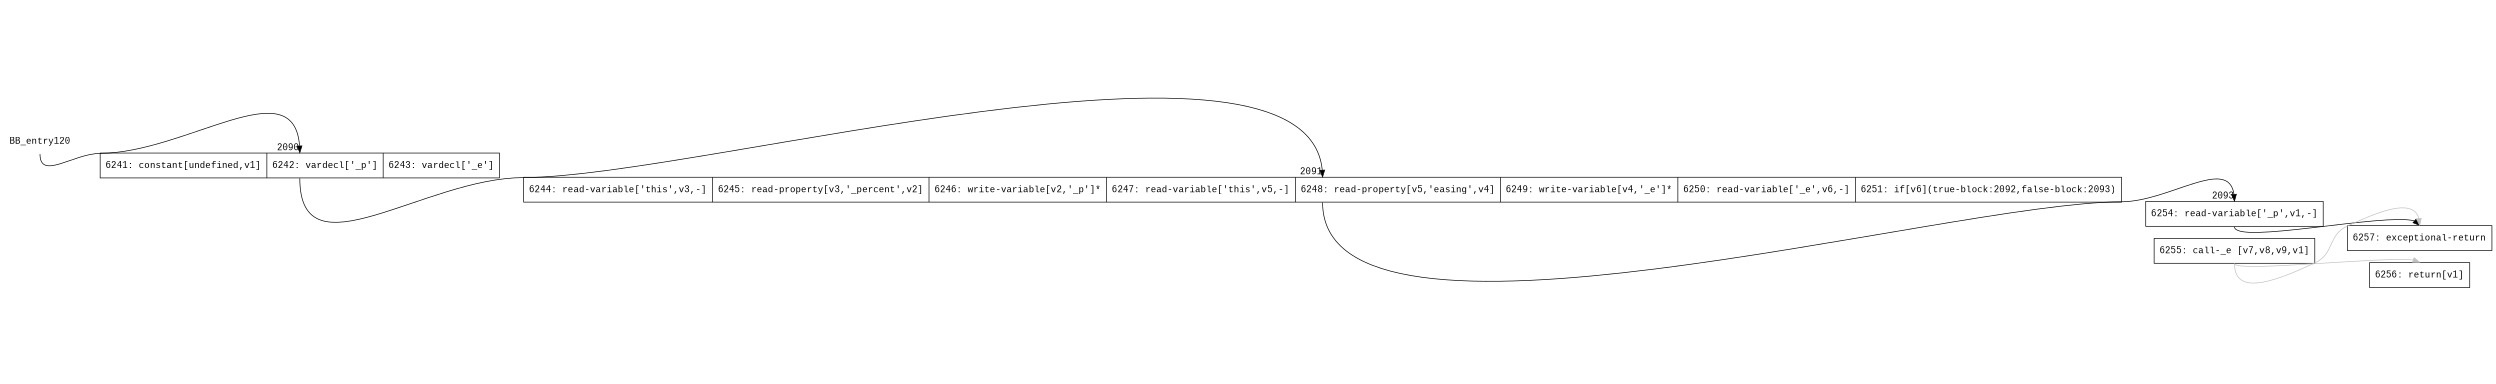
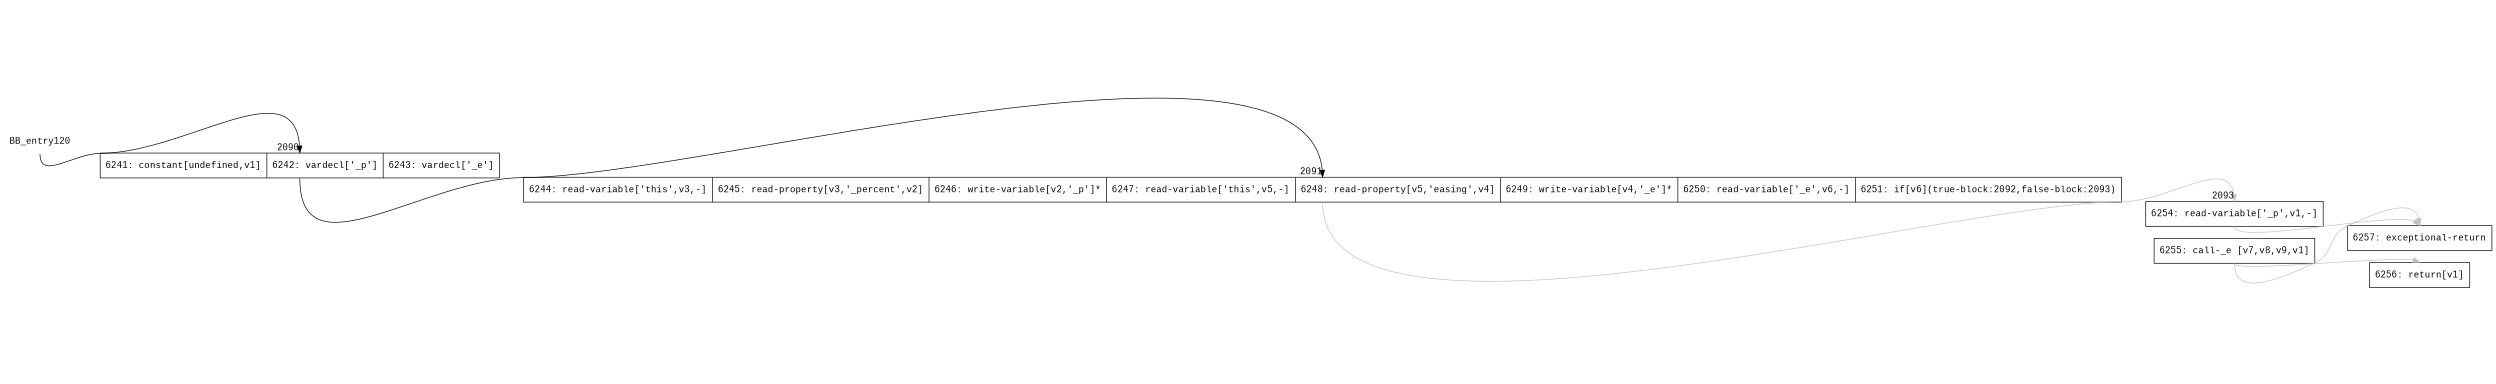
(2324, 226) -> (2324, 226)
(1768, 252) -> (1768, 252)
